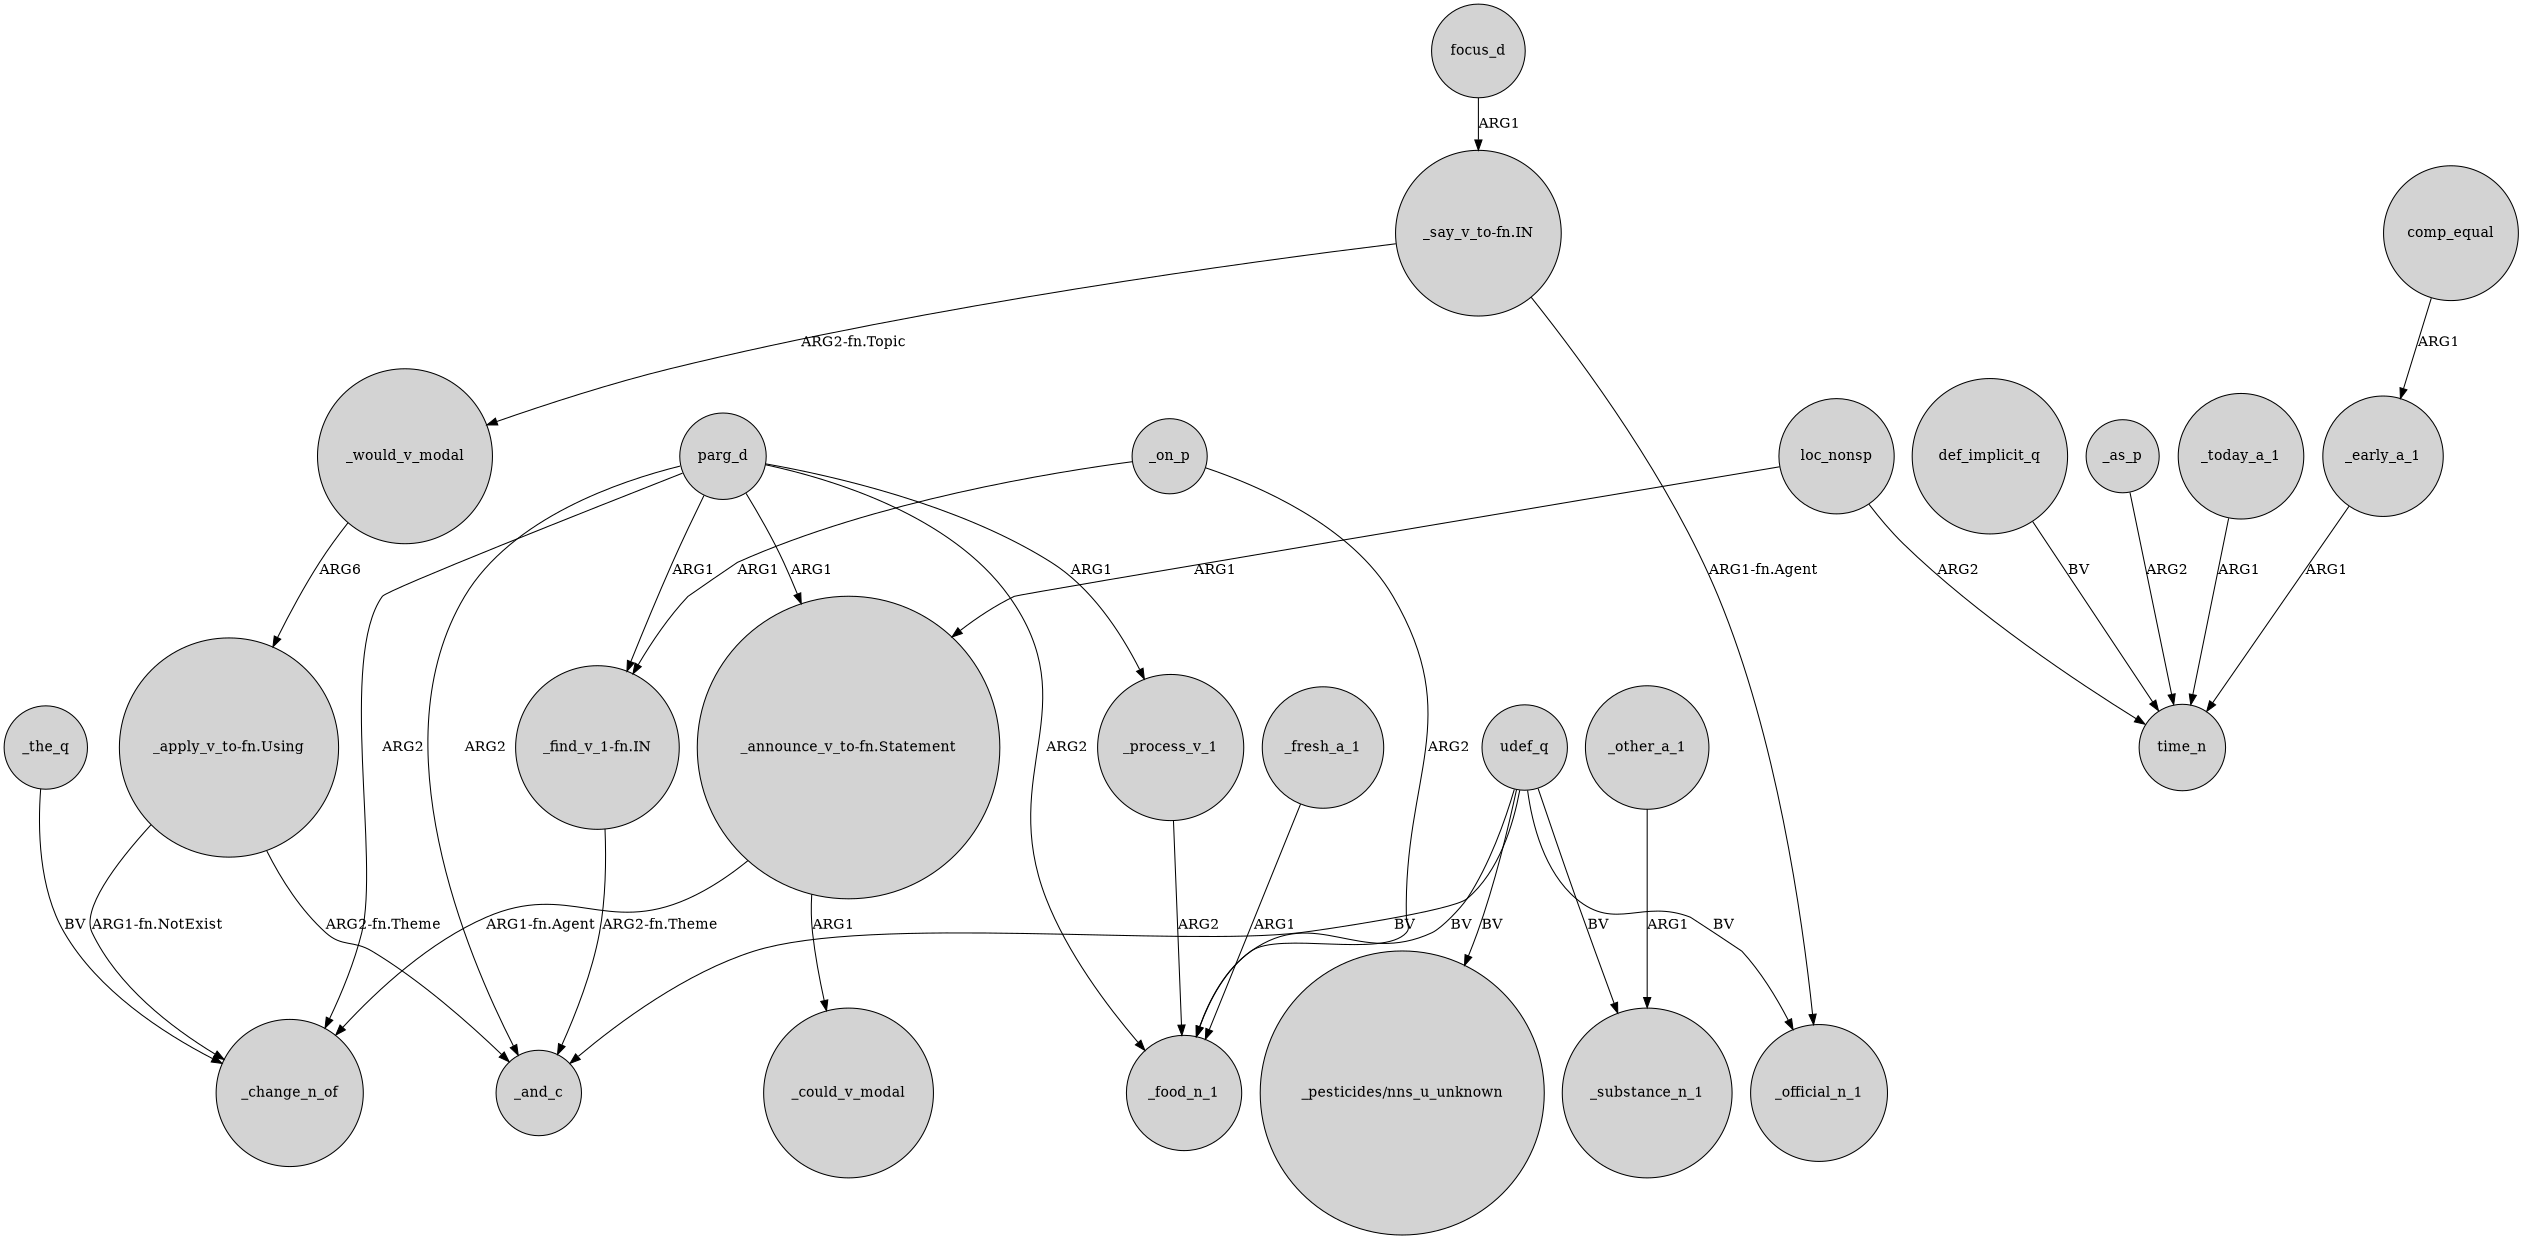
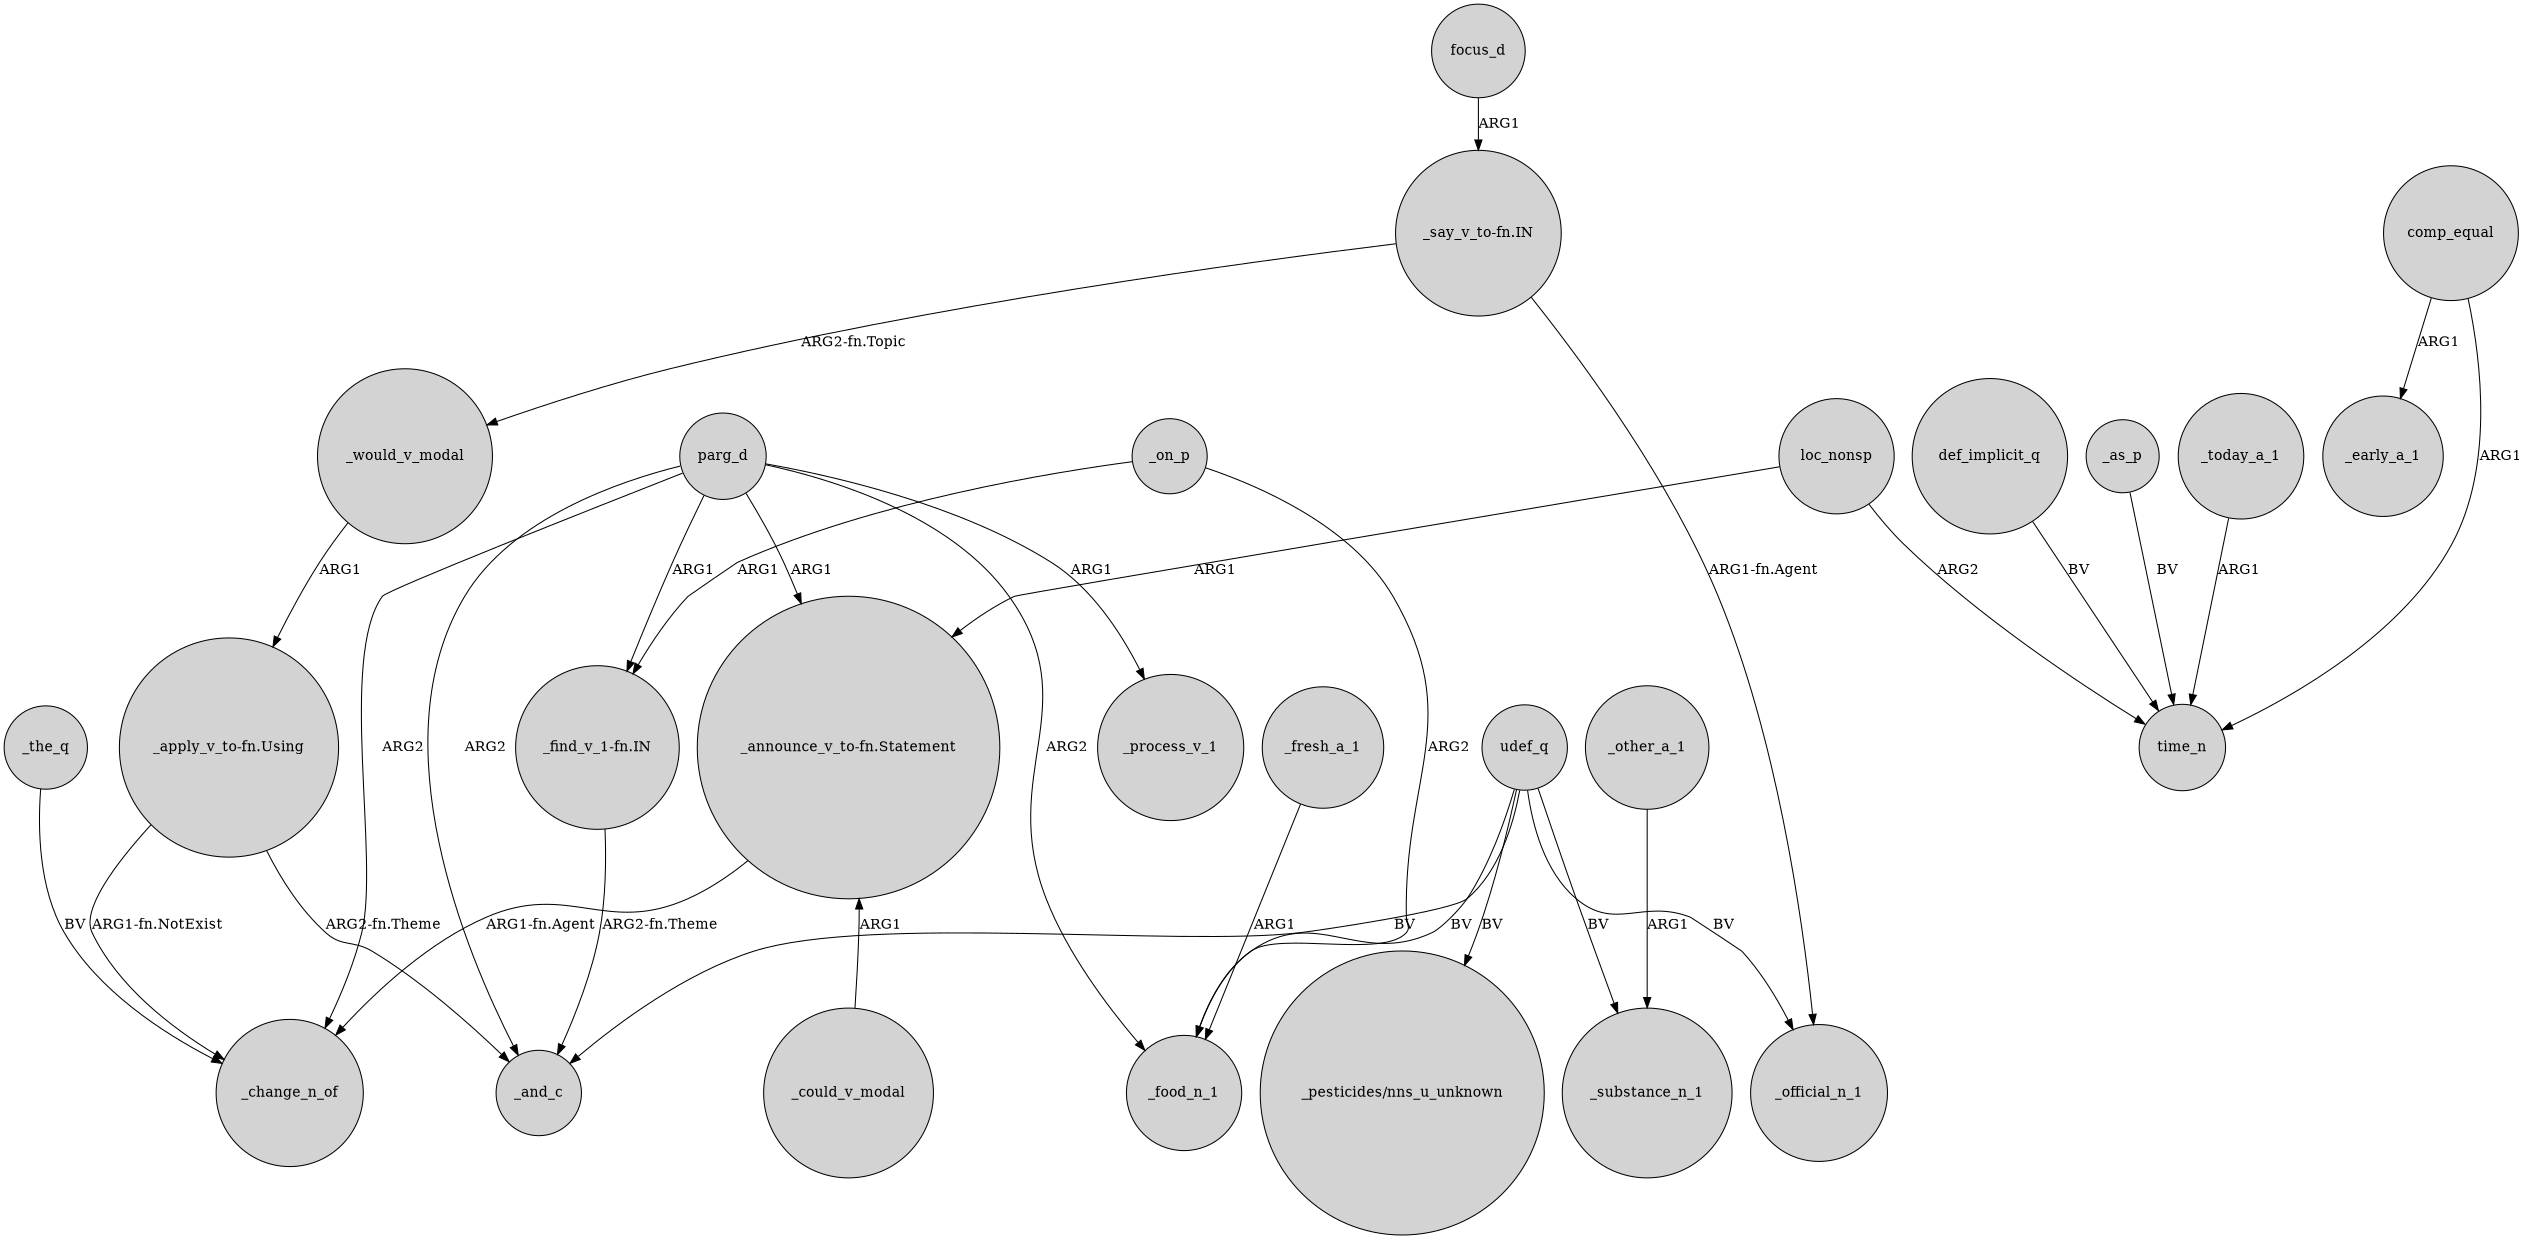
(341, 570) -> (341, 570)
(2167, 570) -> (2167, 570)
(2281, 605) -> (2441, 561)
(1177, 923) -> none
(814, 948) -> (858, 959)
